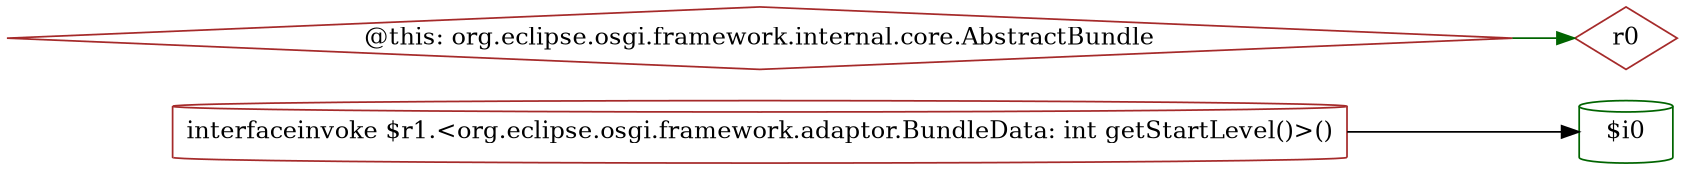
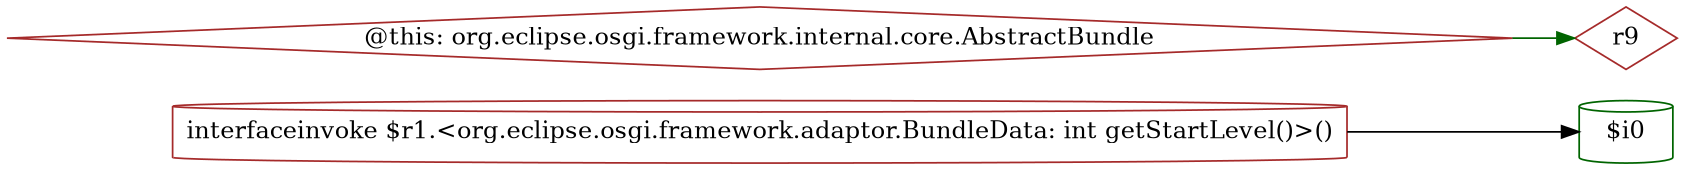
(1626, 38) -> (1626, 38)
